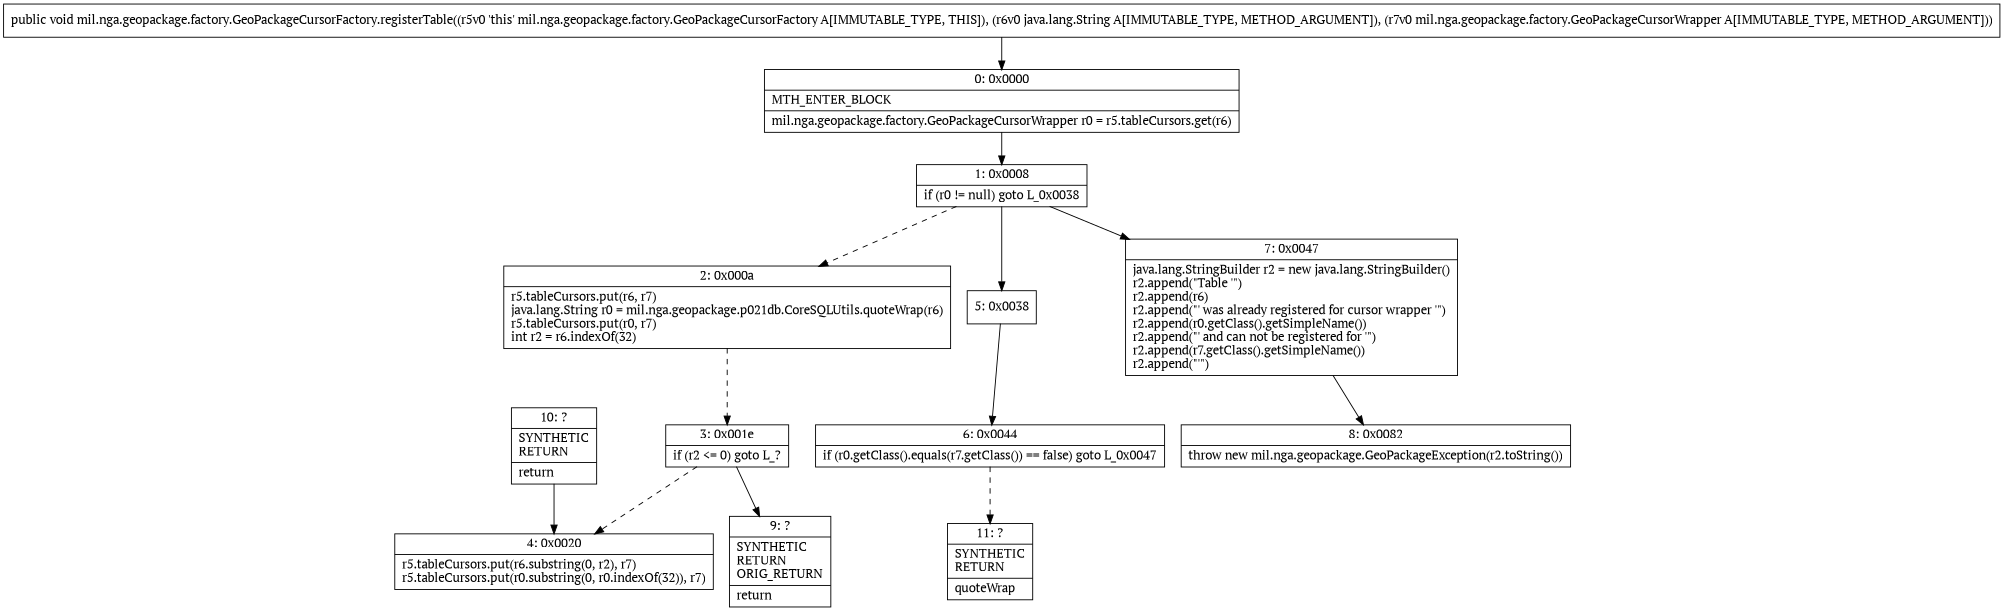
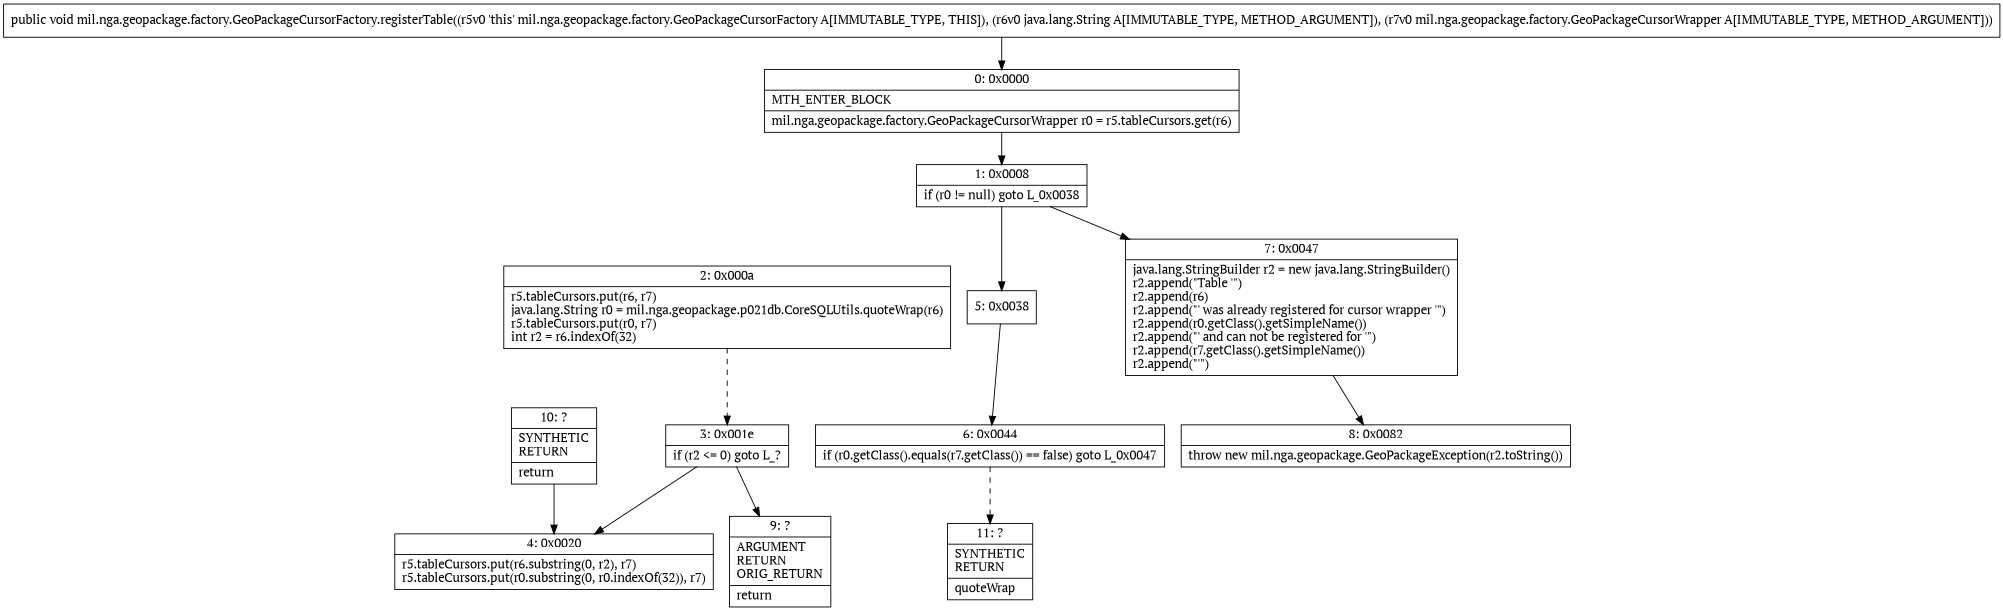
(892, 235) -> none
(650, 498) -> (650, 498)
(772, 547) -> (772, 547)
